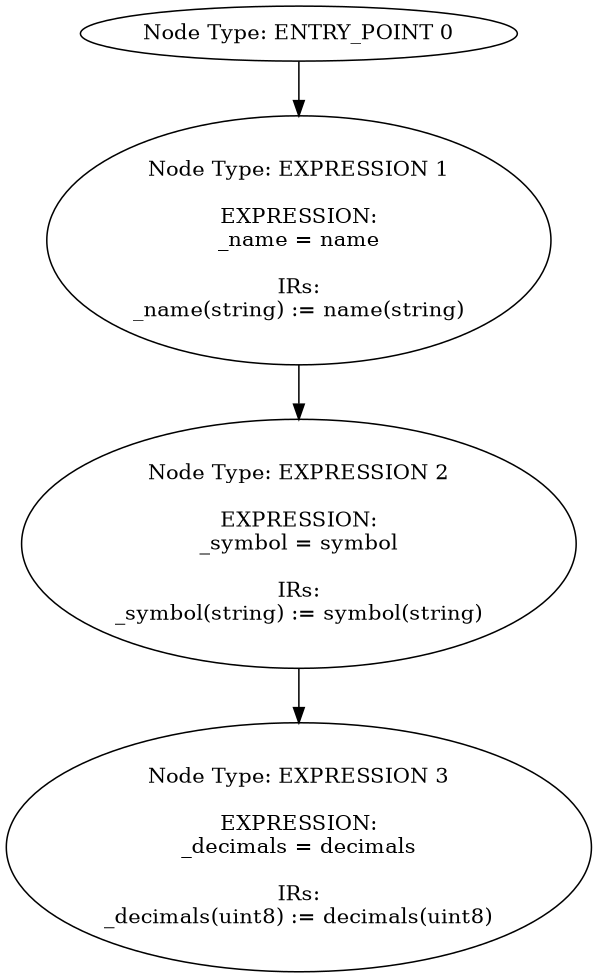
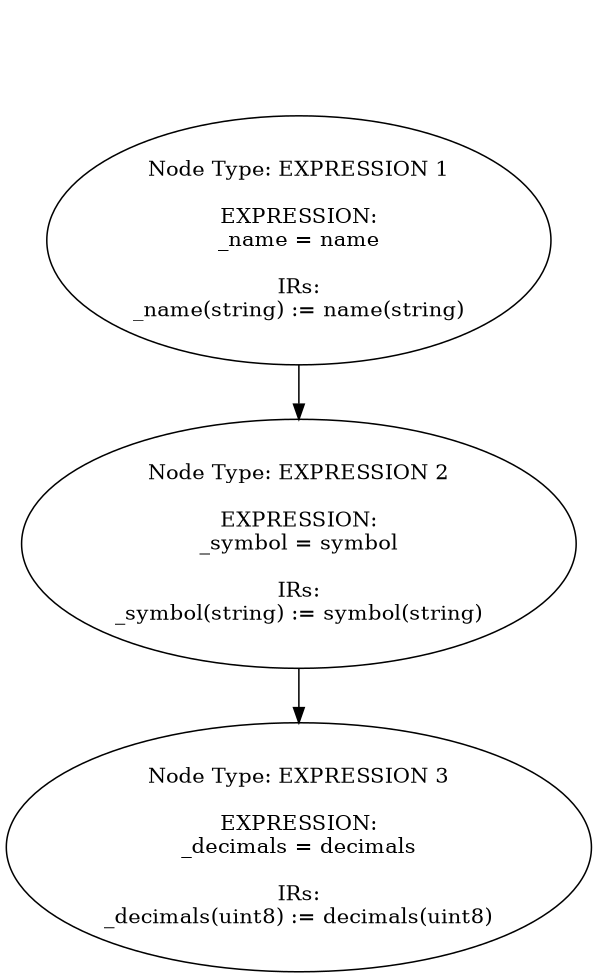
(299, 34) -> none
